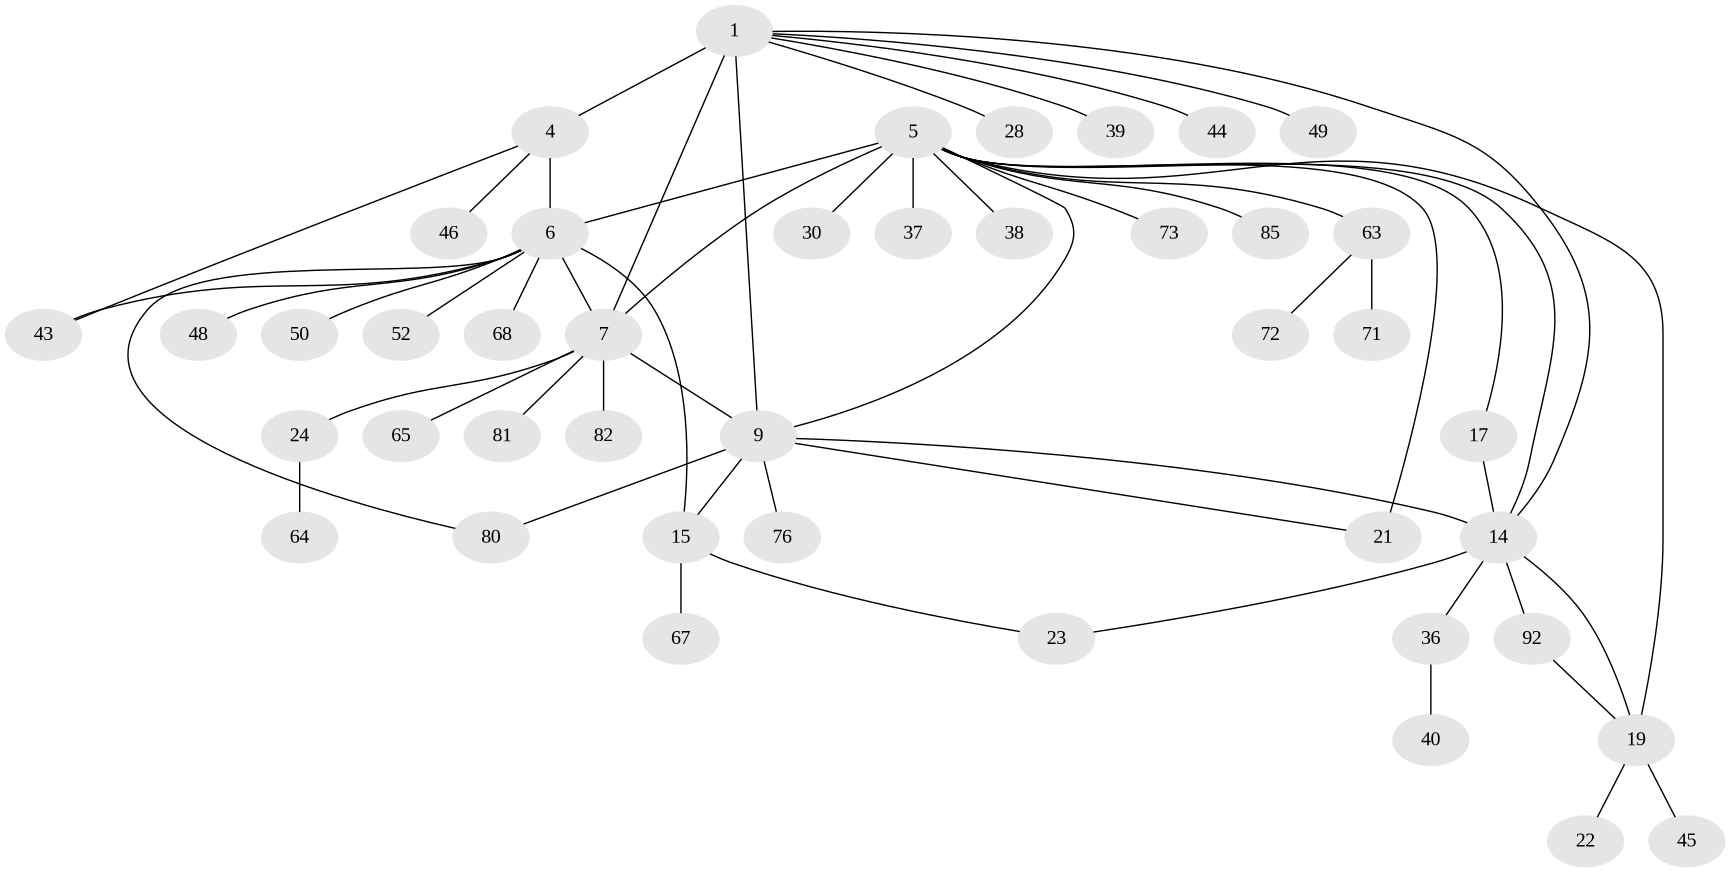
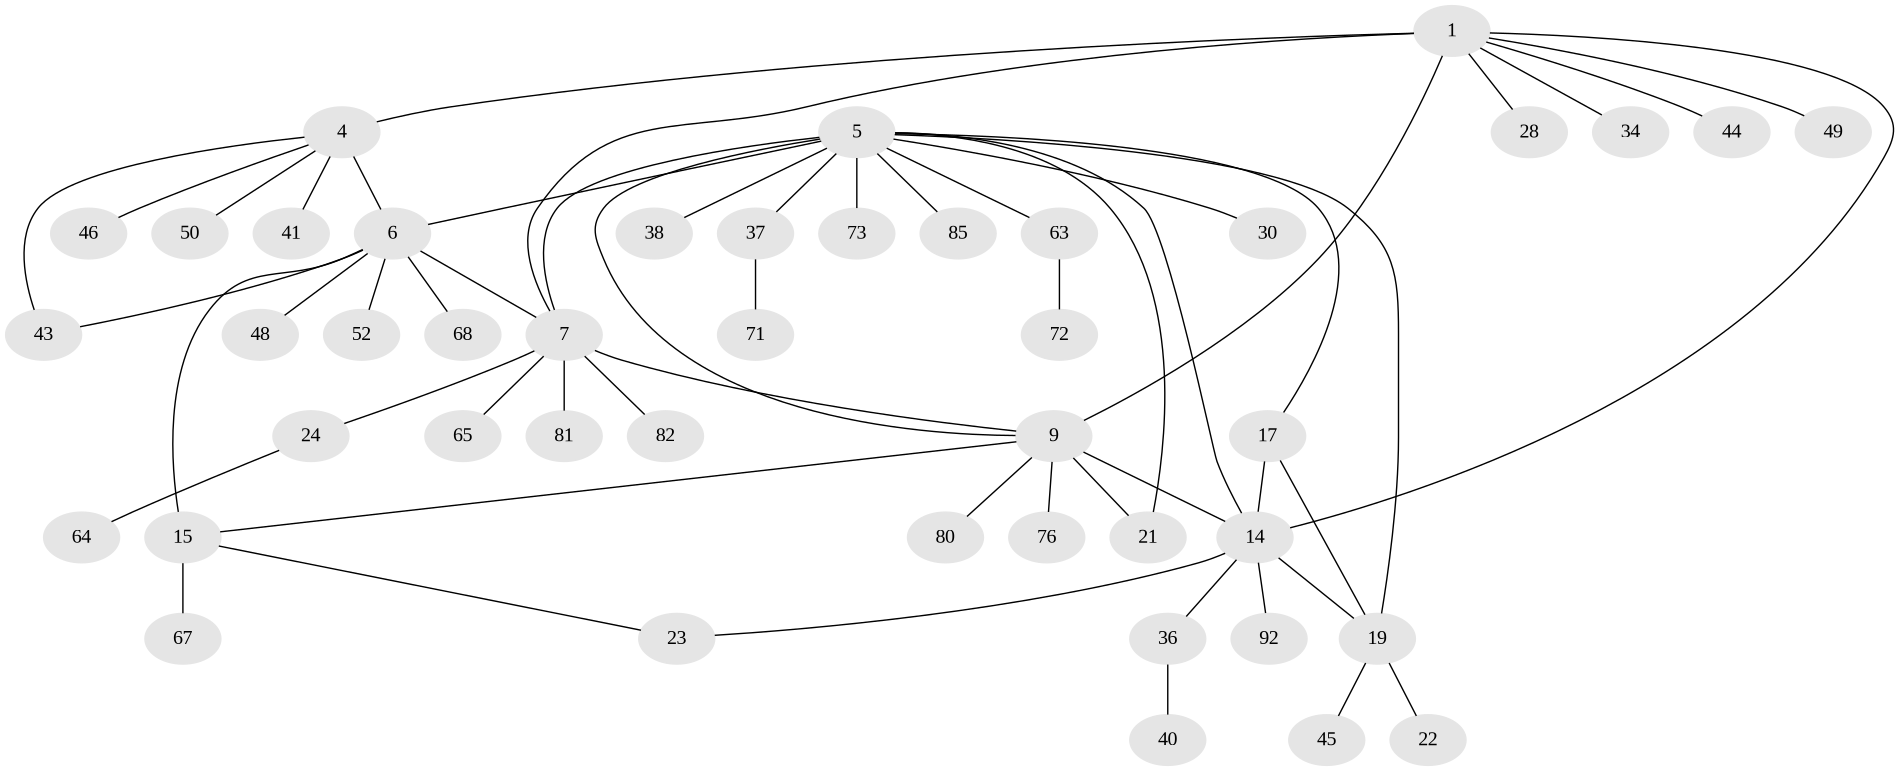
(1116, 132) -> (1631, 132)
none -> (291, 234)
(1372, 284) -> (756, 284)
(410, 288) -> (266, 183)
(136, 333) -> none
(1584, 689) -> (1323, 538)
